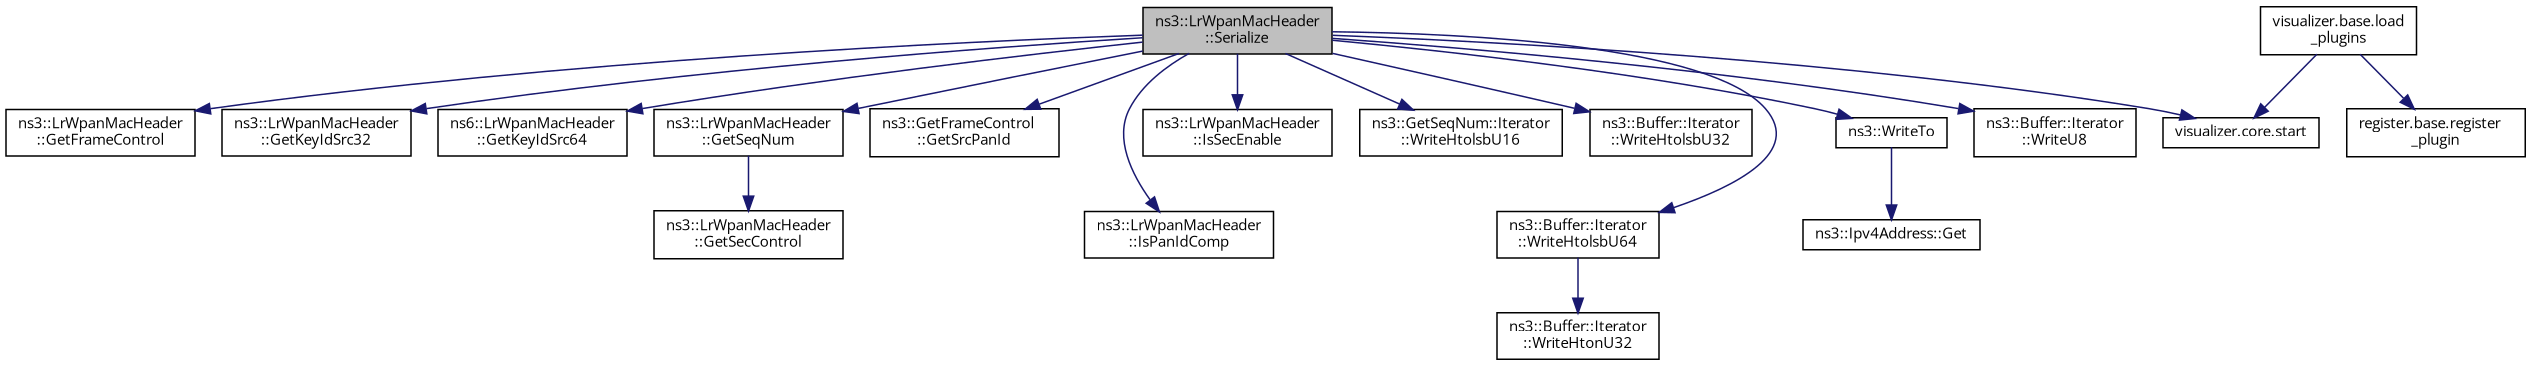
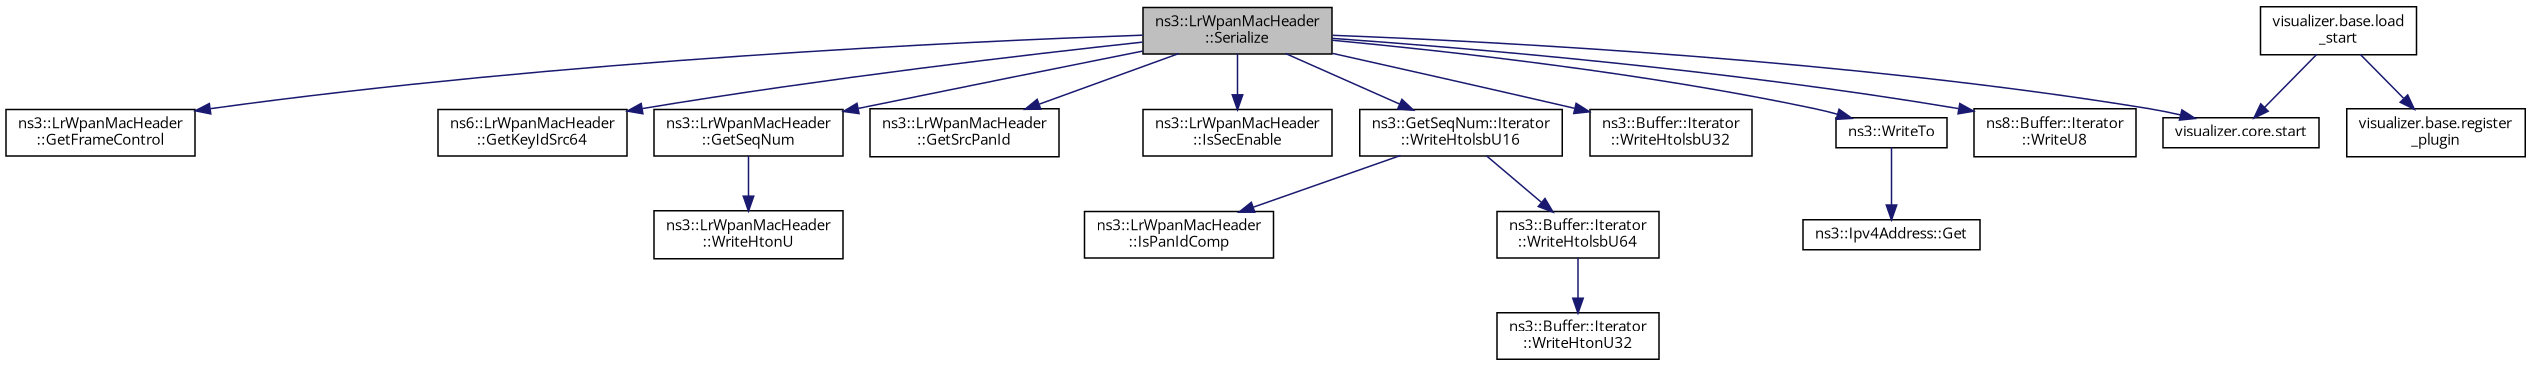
(2338, 31) -> (2338, 31)
(1127, 116) -> (1327, 181)
(1770, 116) -> (1514, 179)
(316, 133) -> none
(964, 133) -> (964, 133)
(2055, 133) -> (2055, 133)
(2436, 133) -> (2436, 133)
(748, 235) -> (748, 235)
